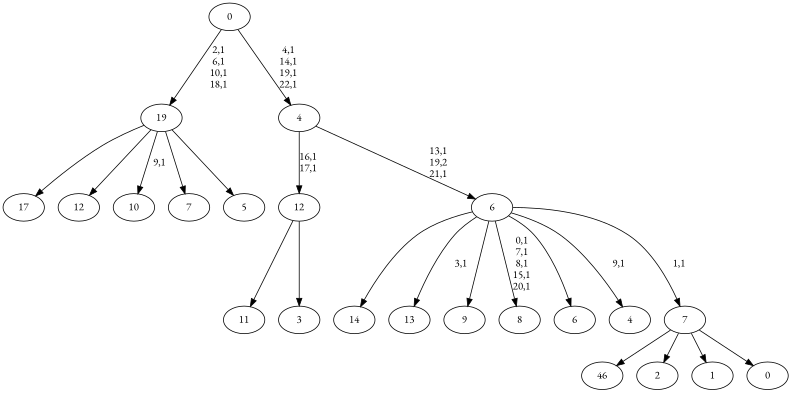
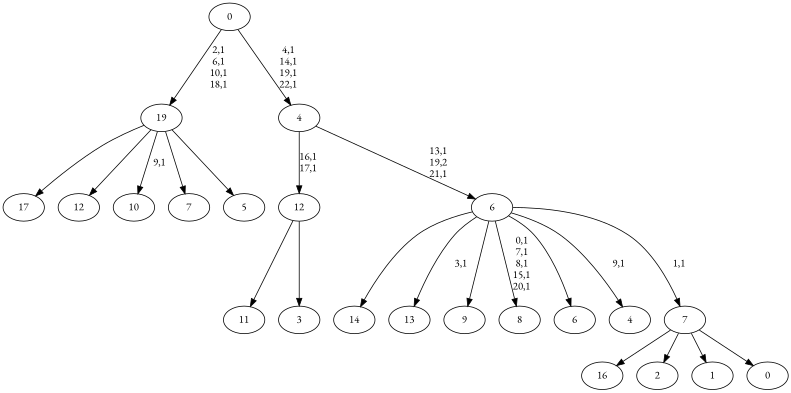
(602, 376) -> (602, 376)
